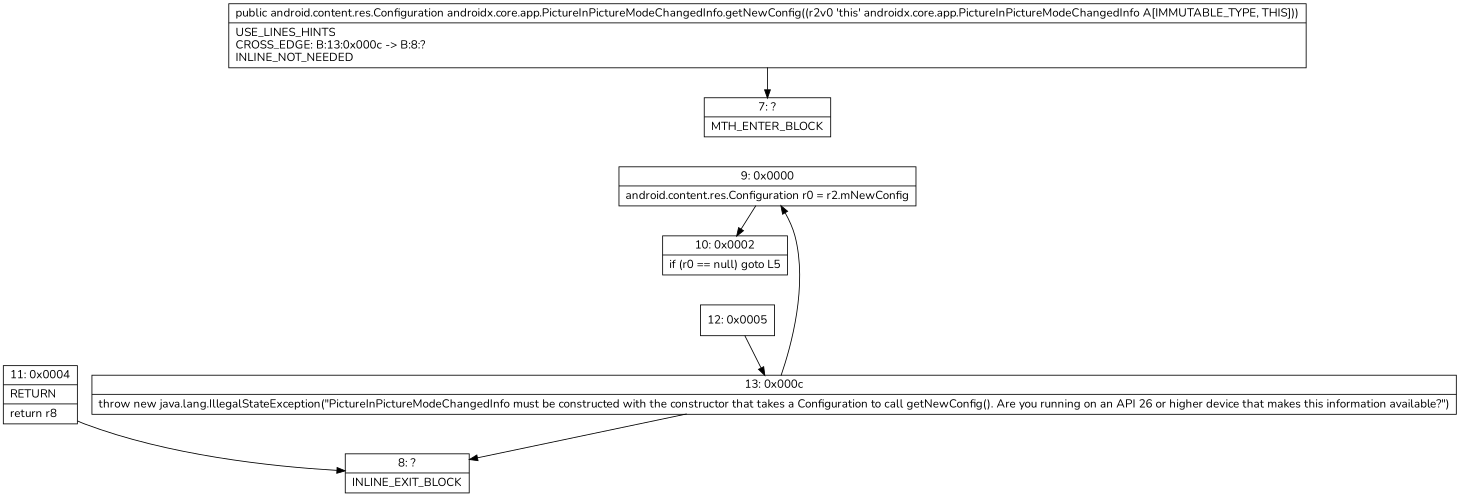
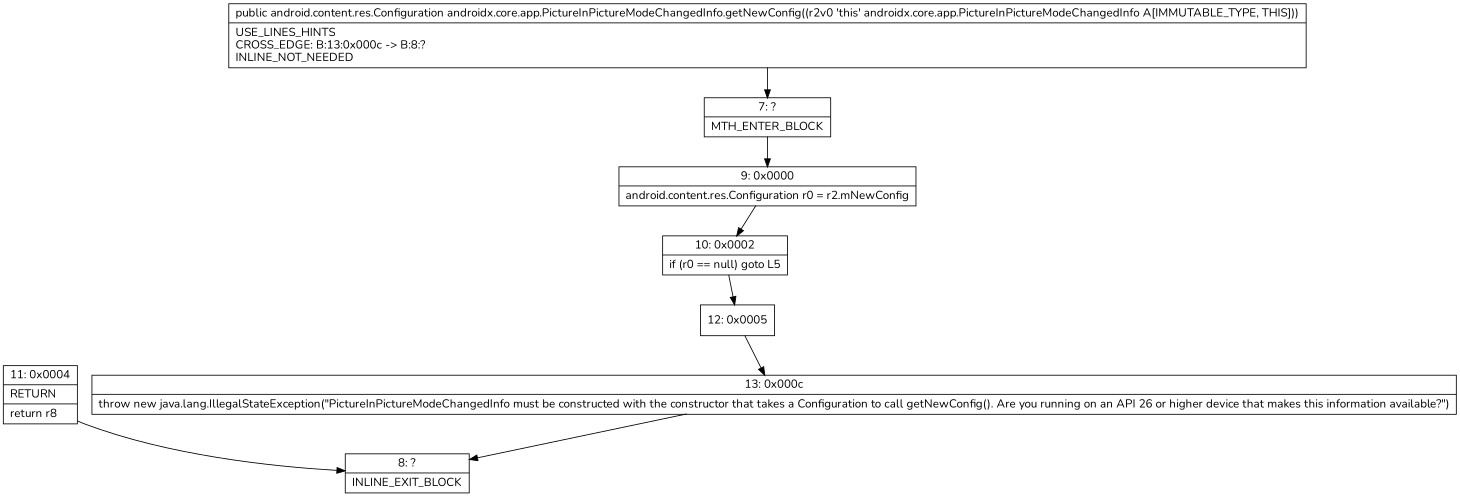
none -> (731, 286)
(799, 294) -> (767, 148)
